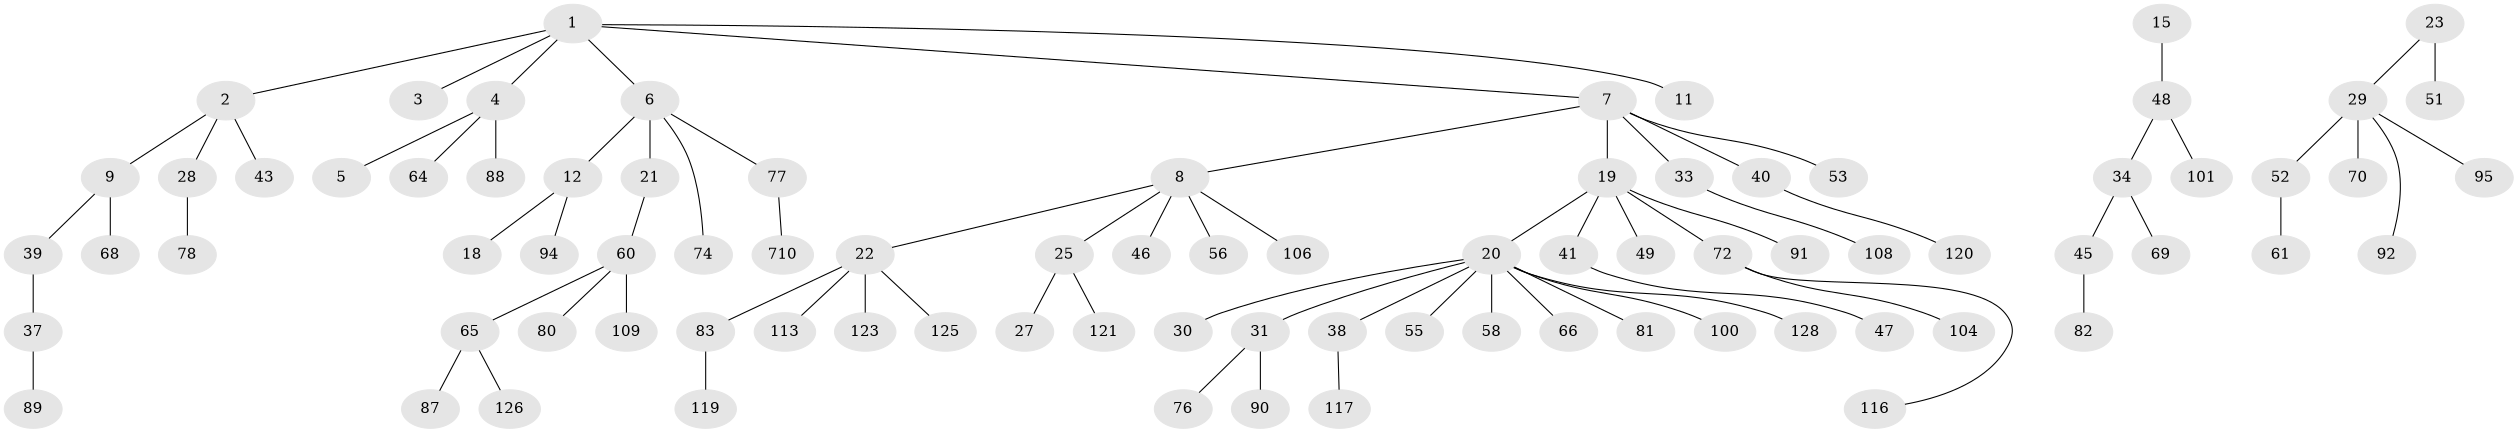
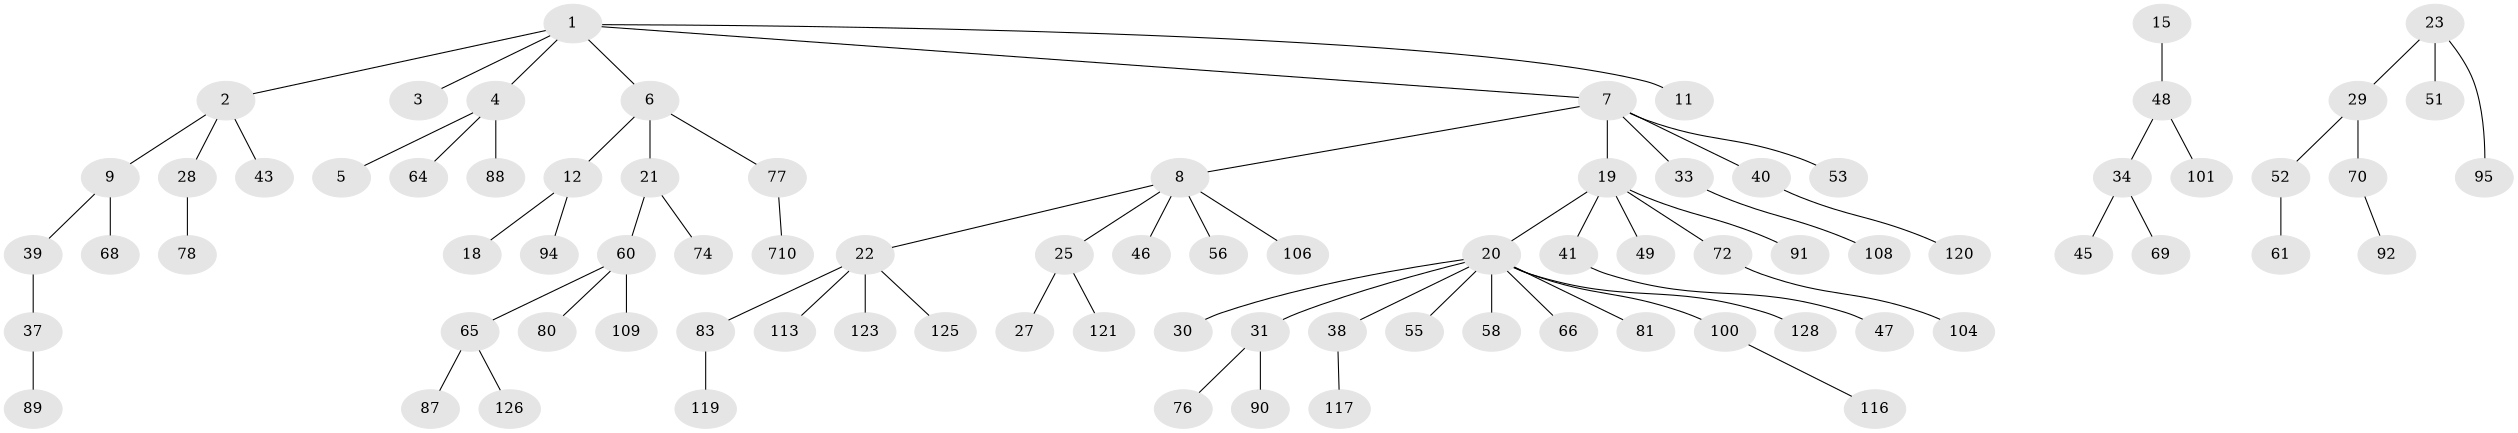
(2421, 139) -> (2478, 96)
(693, 173) -> (677, 216)
(2400, 174) -> (2372, 216)
(1955, 291) -> (1800, 371)
(2084, 332) -> none
